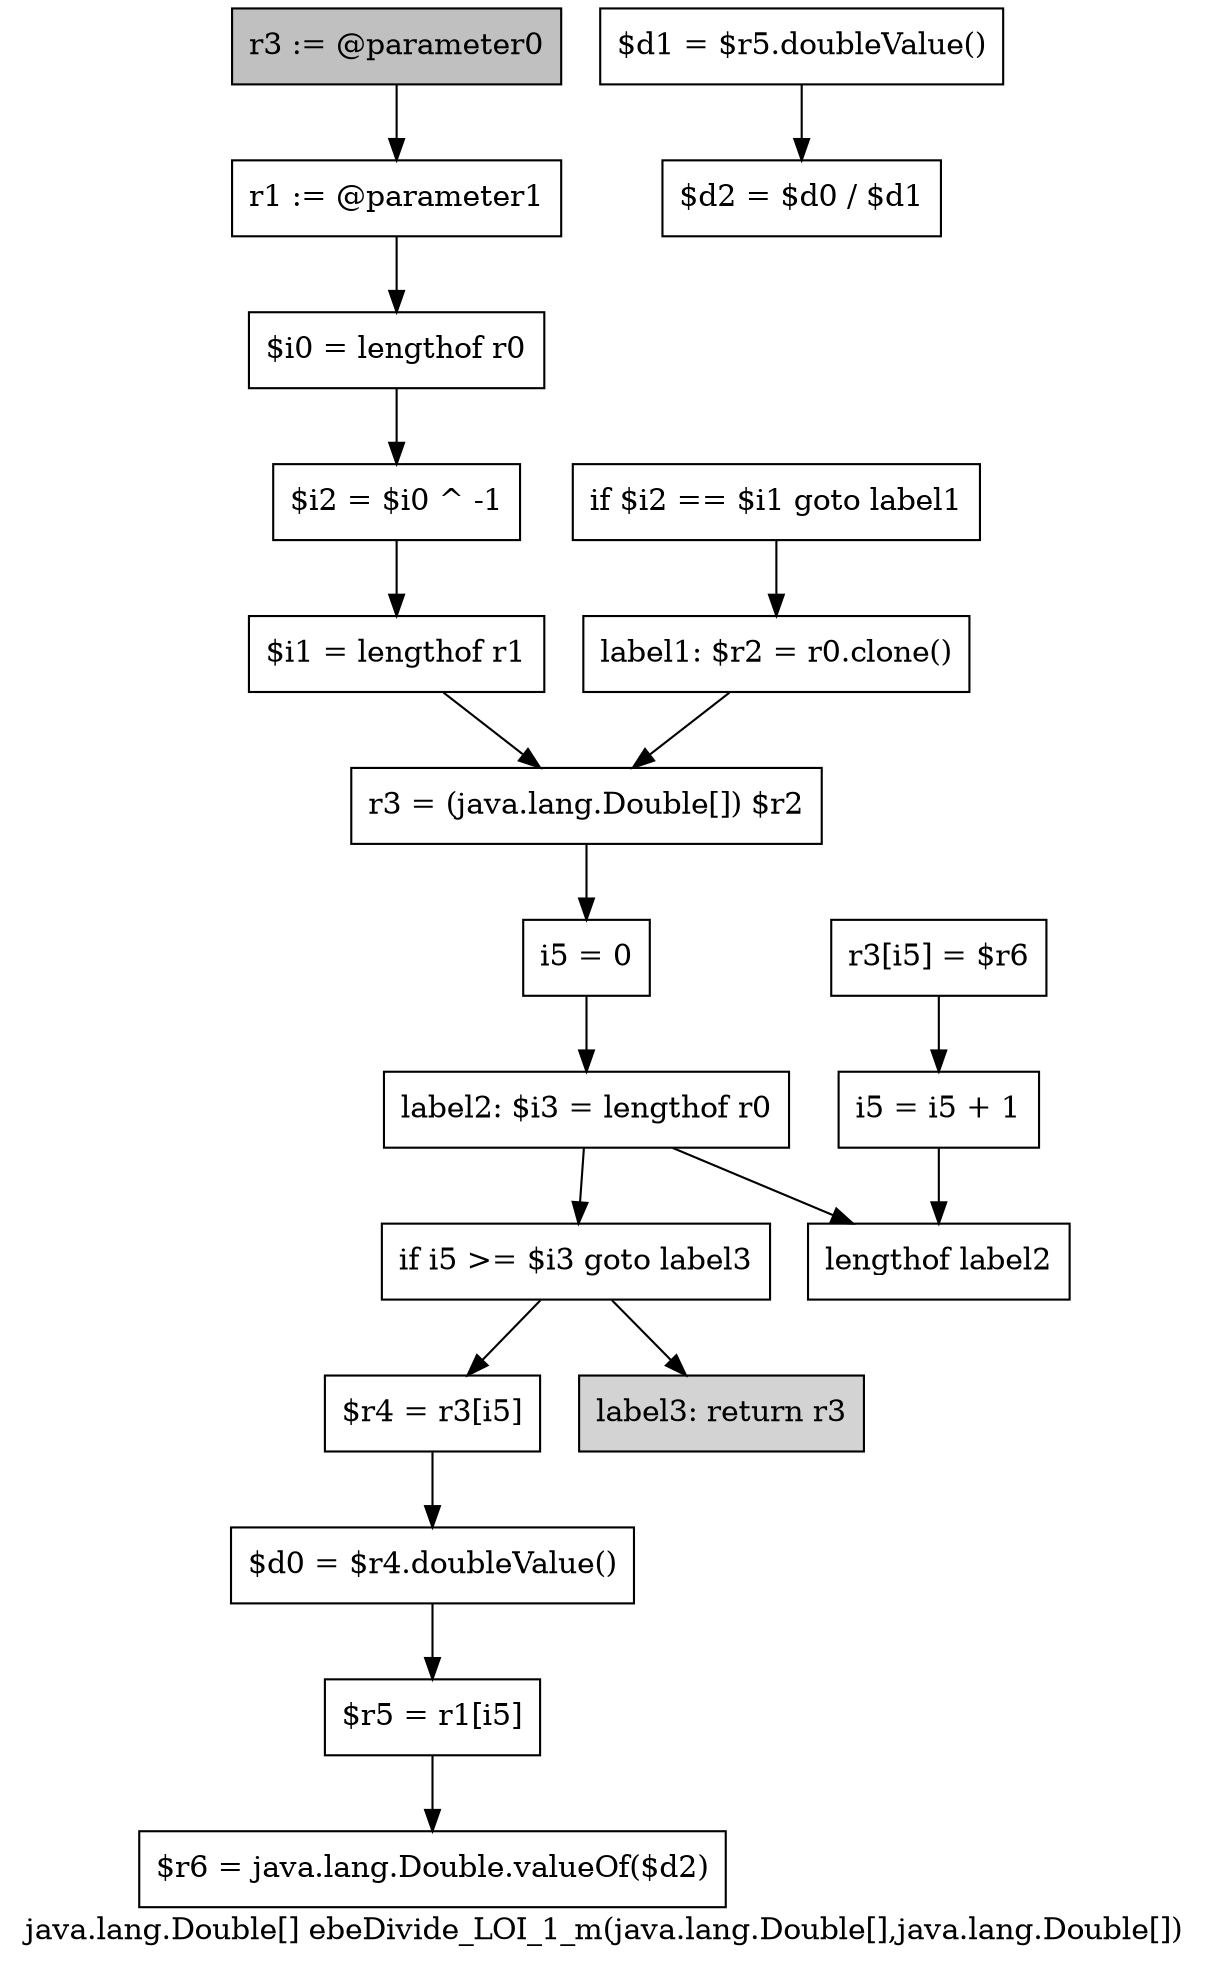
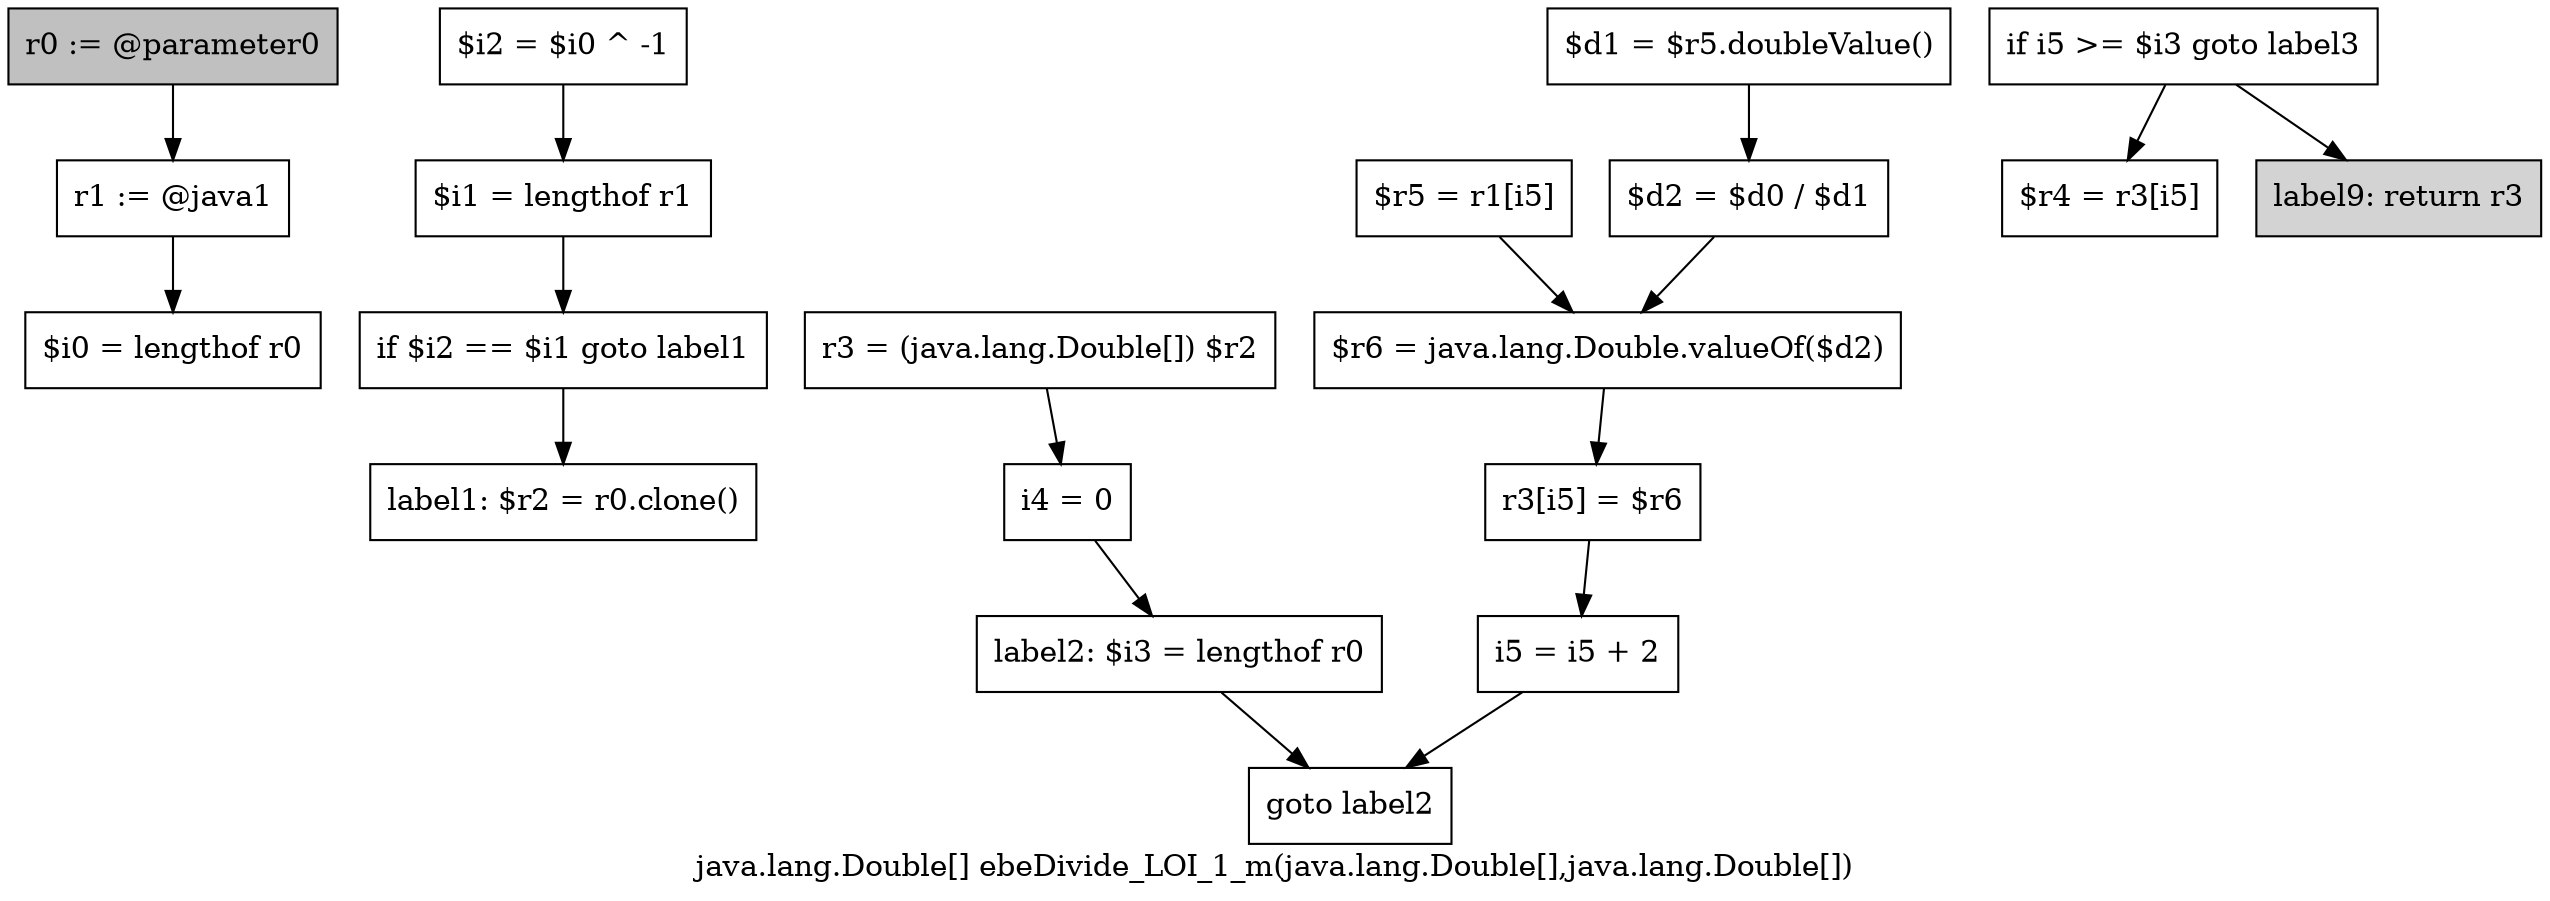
(397, 46) -> (173, 46)
(397, 198) -> (173, 198)
none -> (1686, 267)
(397, 416) -> none
none -> (1601, 416)
(483, 723) -> (563, 264)
(690, 723) -> none
(587, 958) -> (1068, 502)
(939, 1110) -> (1578, 654)
(582, 1175) -> none
(939, 1262) -> (1350, 806)
(722, 1414) -> (2399, 198)
(432, 1565) -> none
